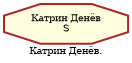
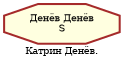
(66, 24) -> (62, 24)
